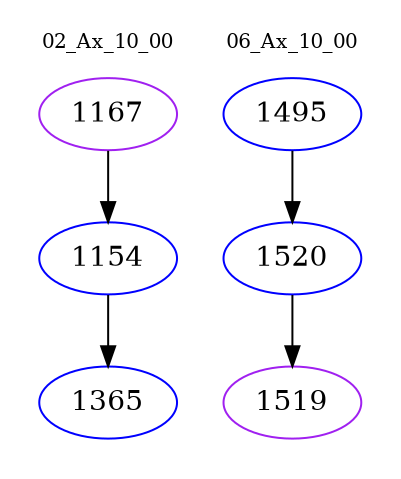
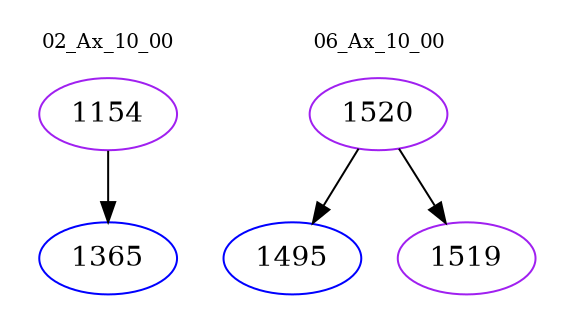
(108, 114) -> none
(292, 176) -> (341, 177)
(108, 258) -> (108, 114)
(292, 258) -> (379, 114)
